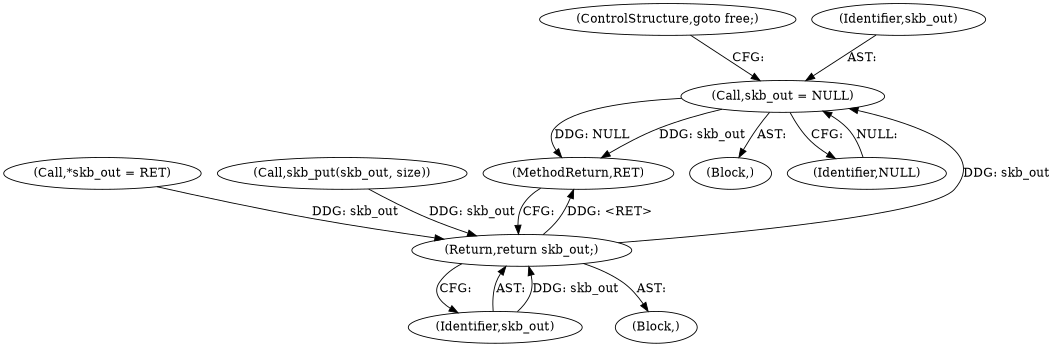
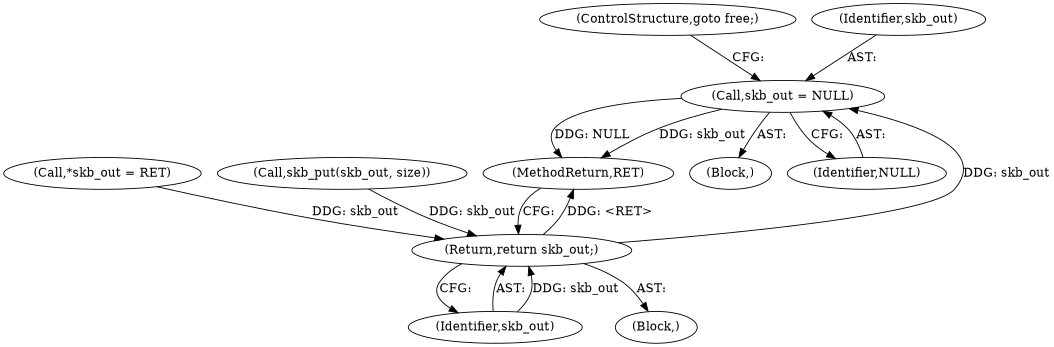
(879, 135) -> (873, 135)
